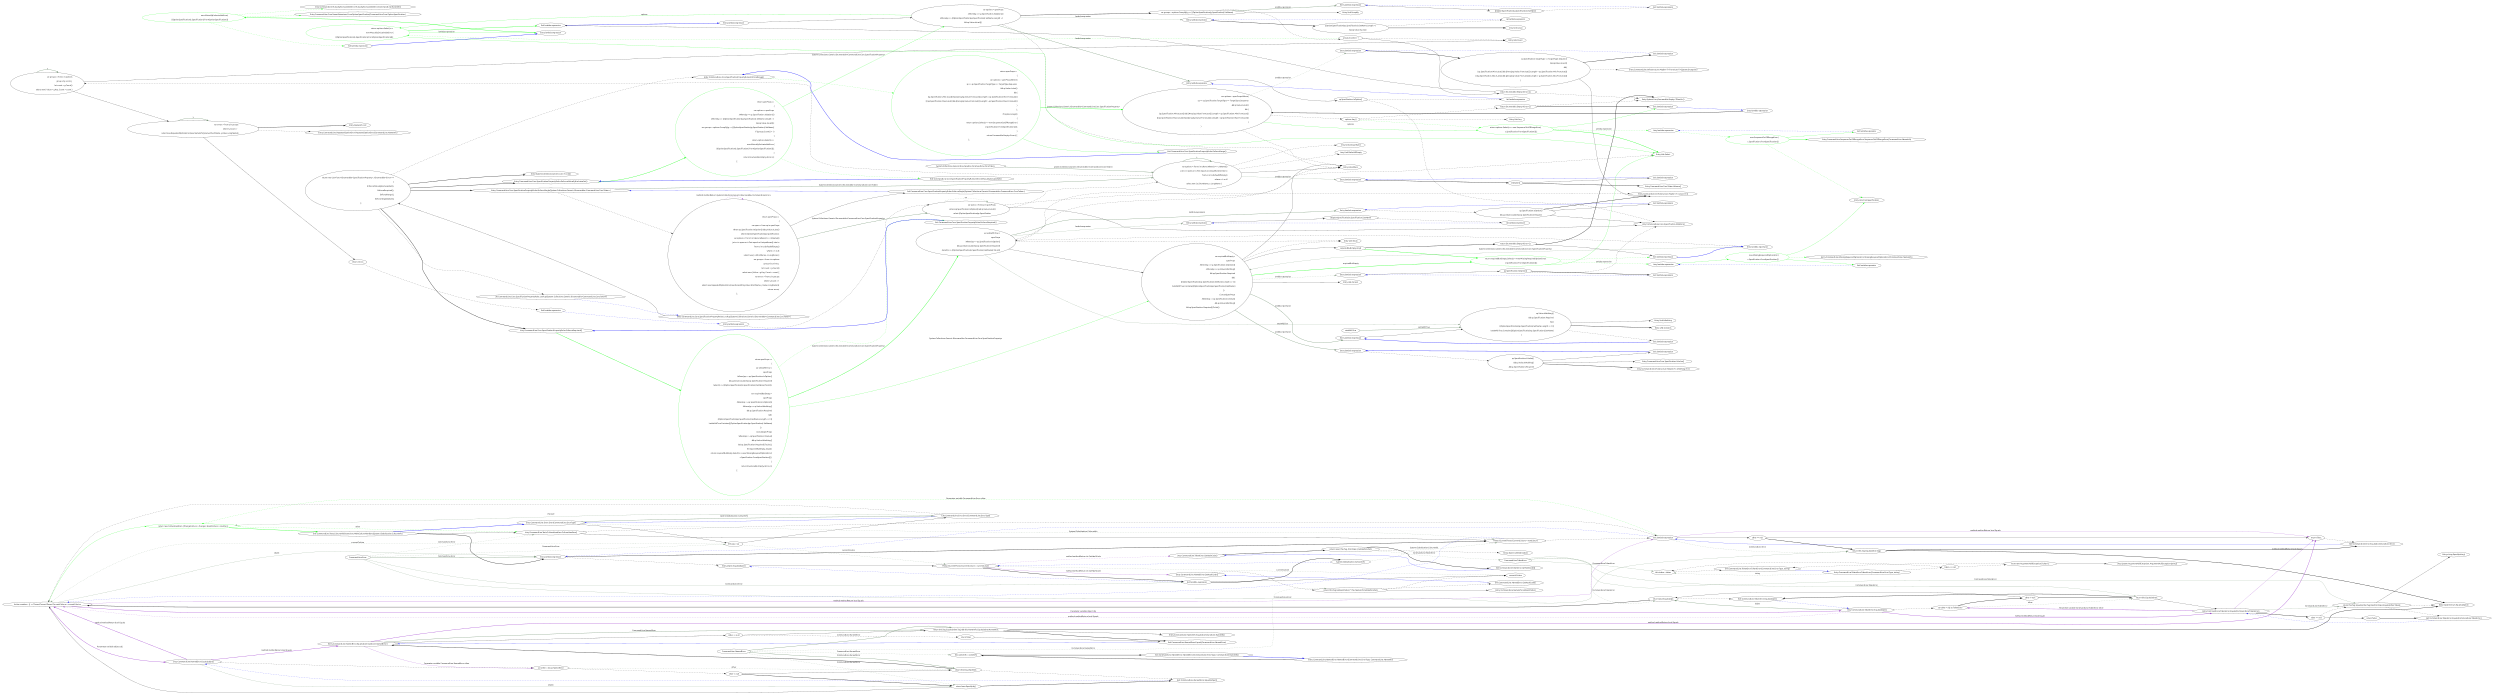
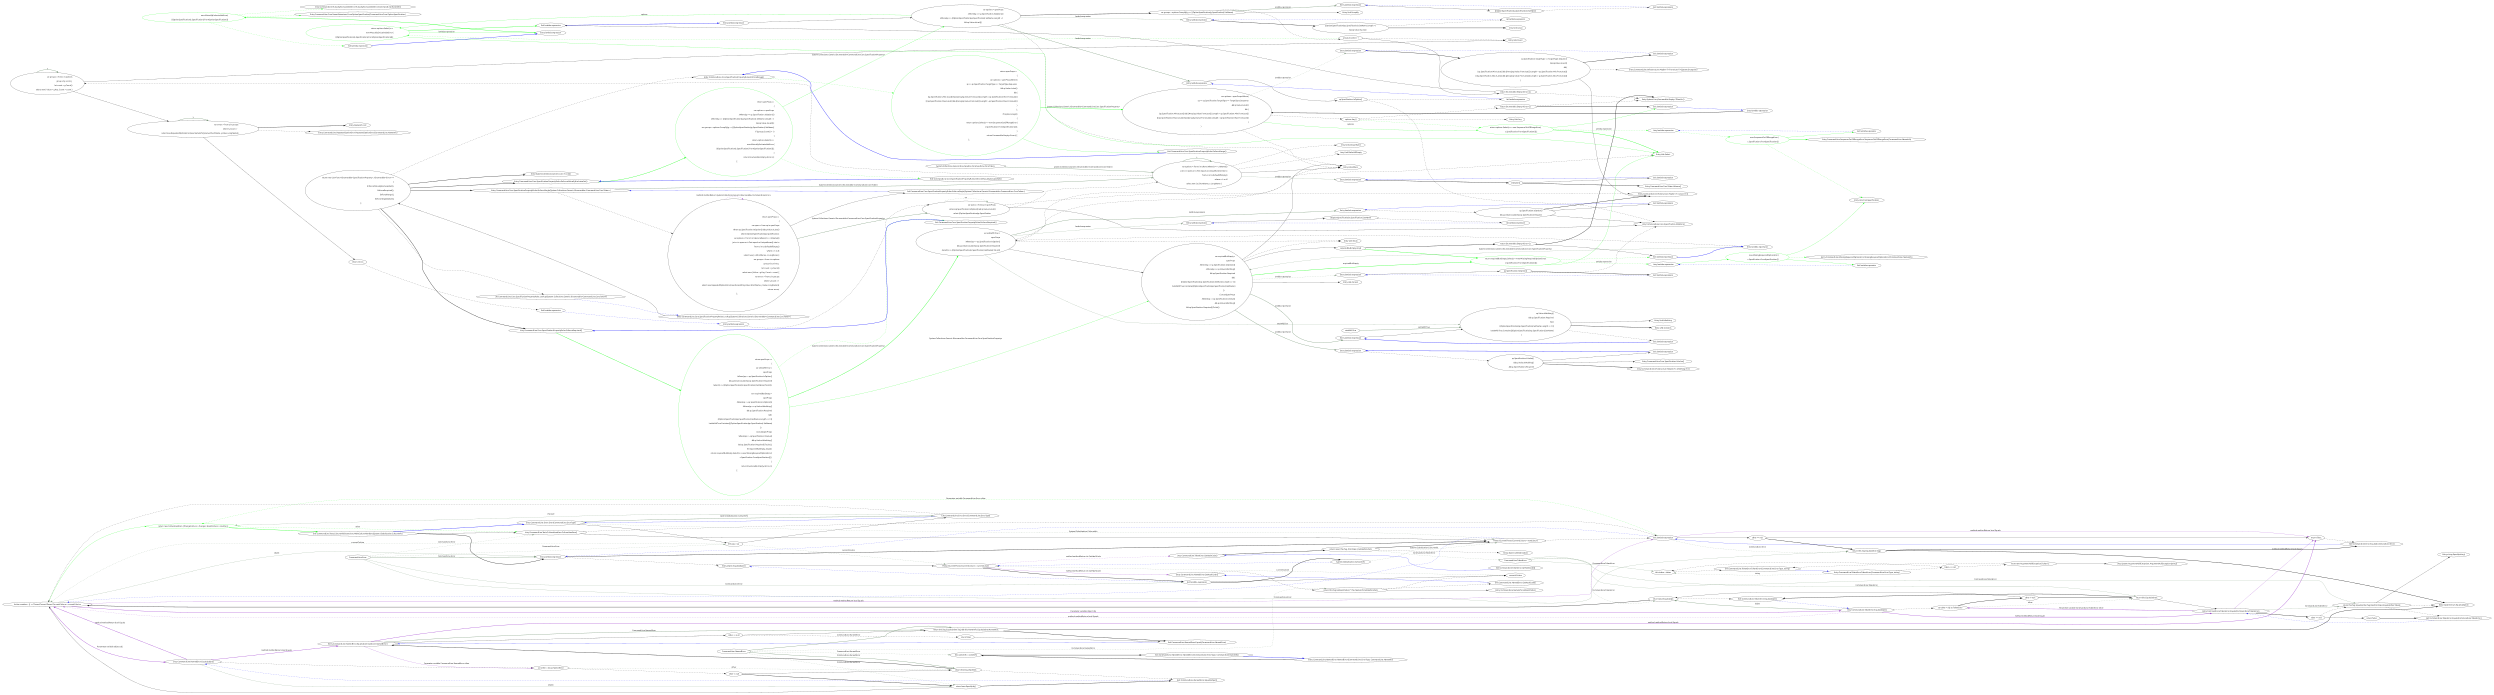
(1426, 562) -> (1432, 545)
(1197, 635) -> none
